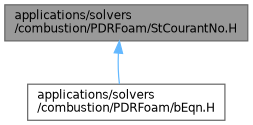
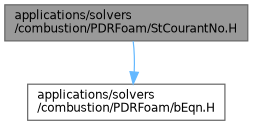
(118, 69) -> (134, 57)
